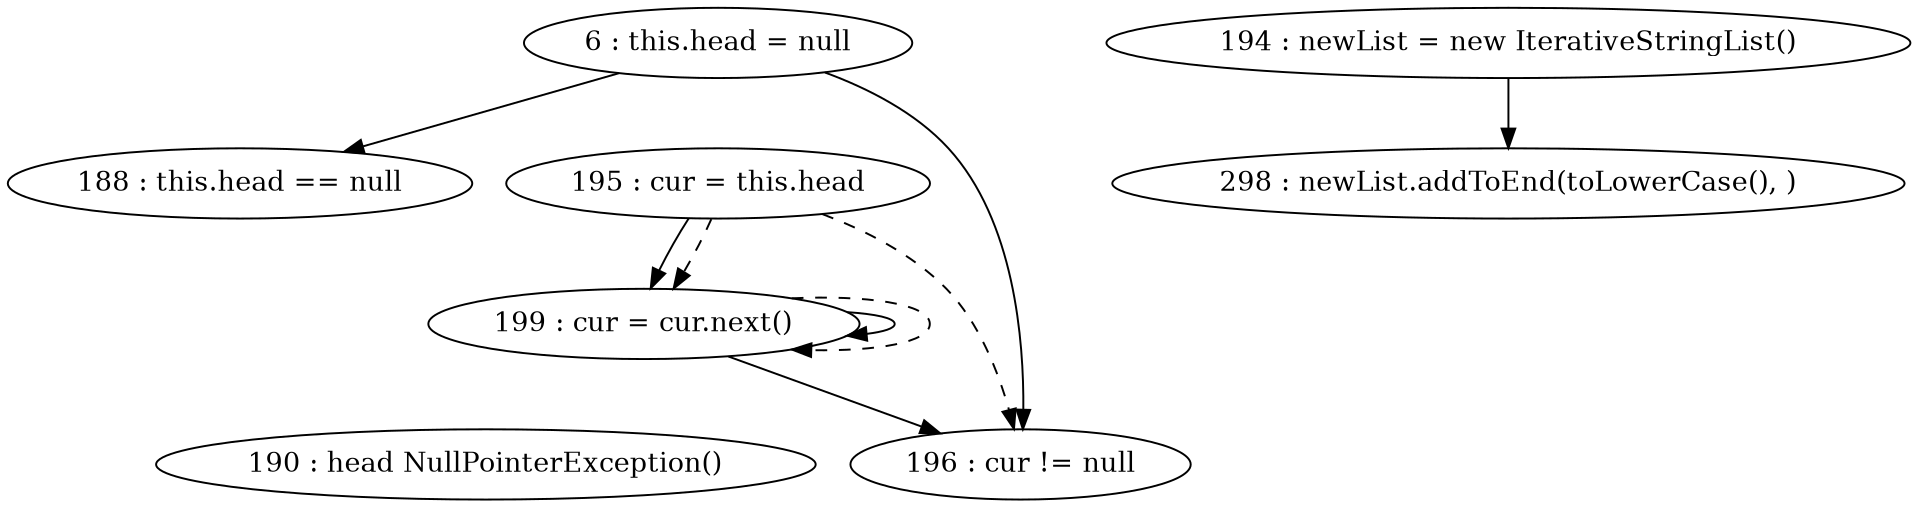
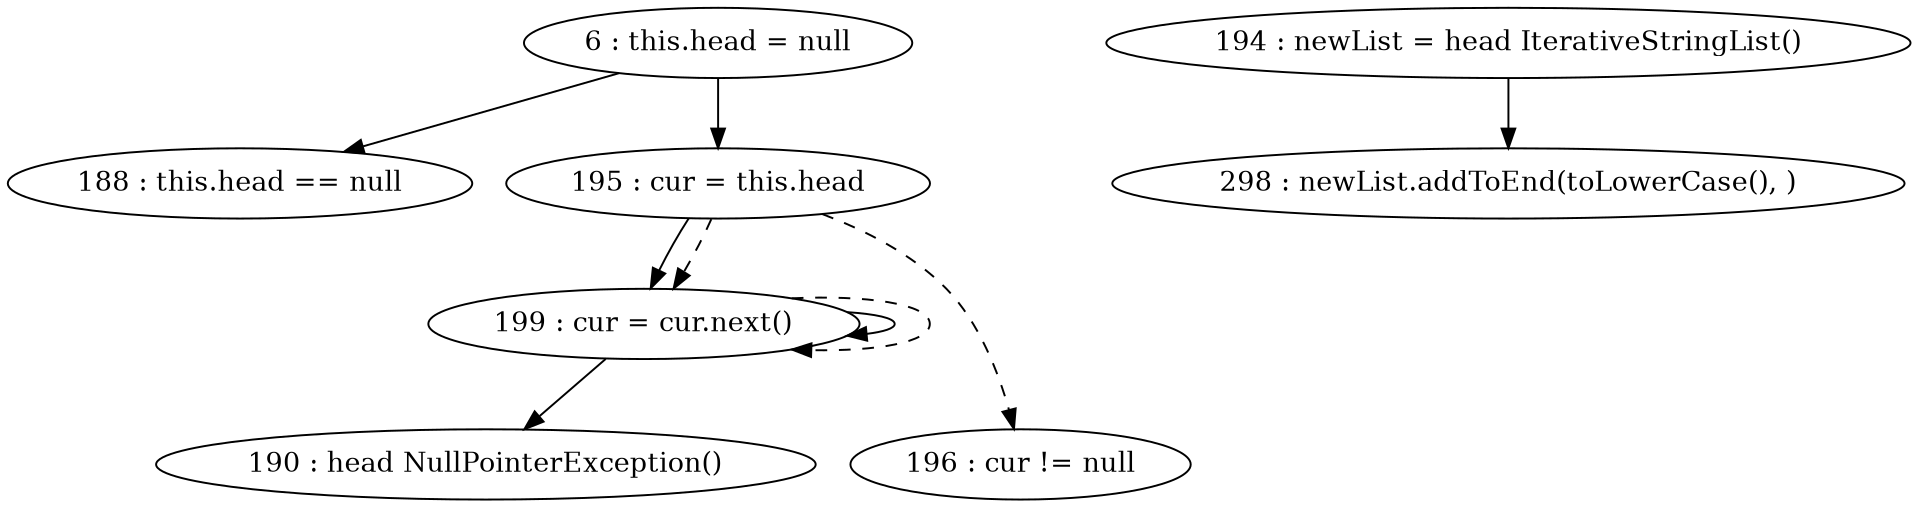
(1508, 43) -> (1508, 43)
(984, 203) -> (718, 104)
(825, 392) -> (573, 388)
